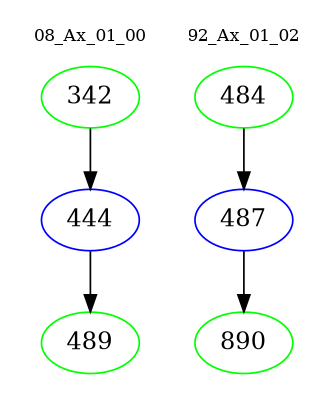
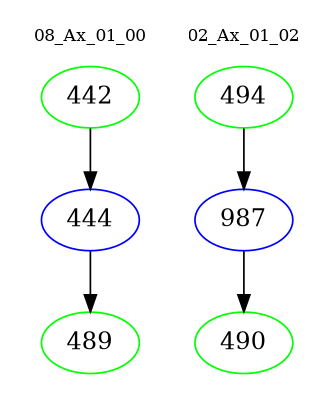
(244, 37) -> (244, 37)
(90, 97) -> (90, 97)
(244, 97) -> (244, 97)
(244, 220) -> (244, 220)
(244, 343) -> (244, 343)
